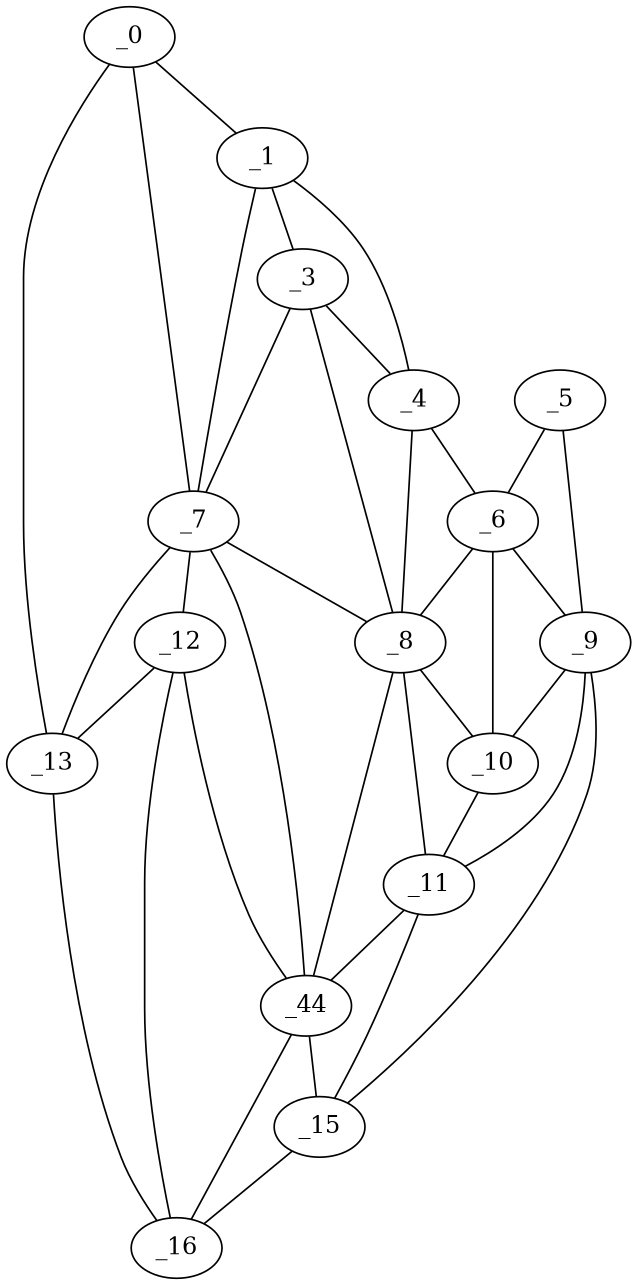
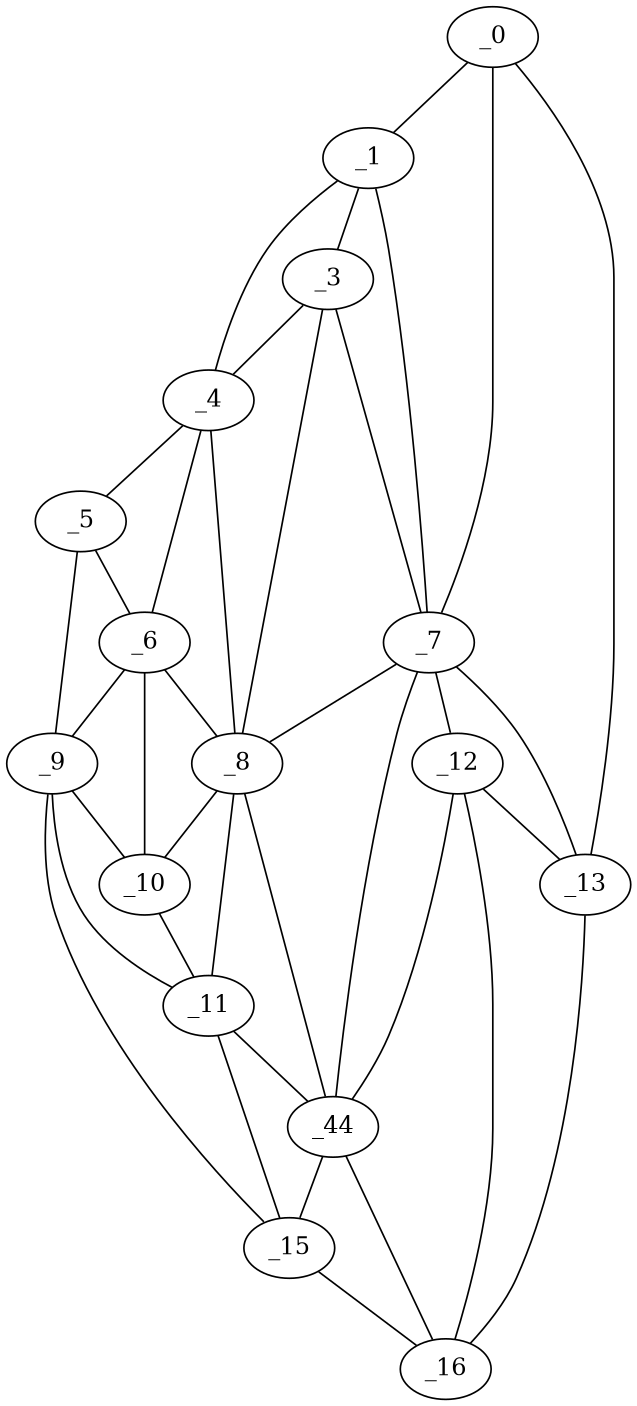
none -> (145, 461)
